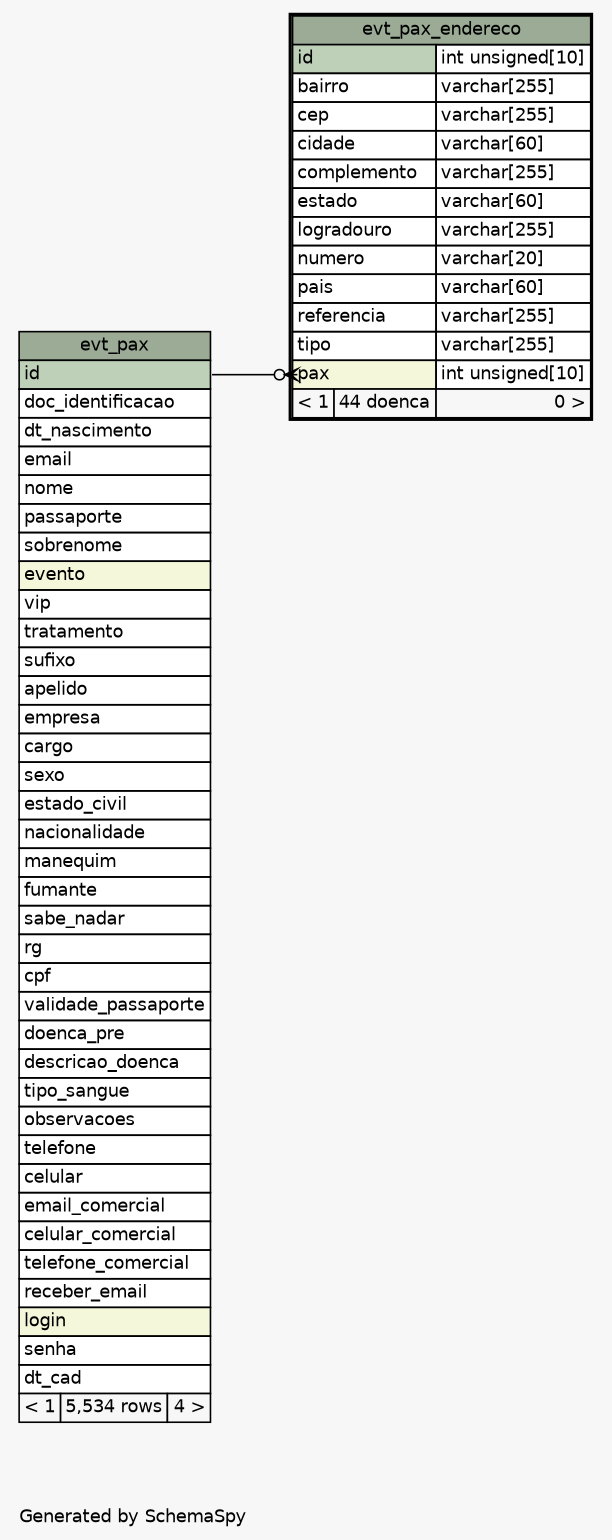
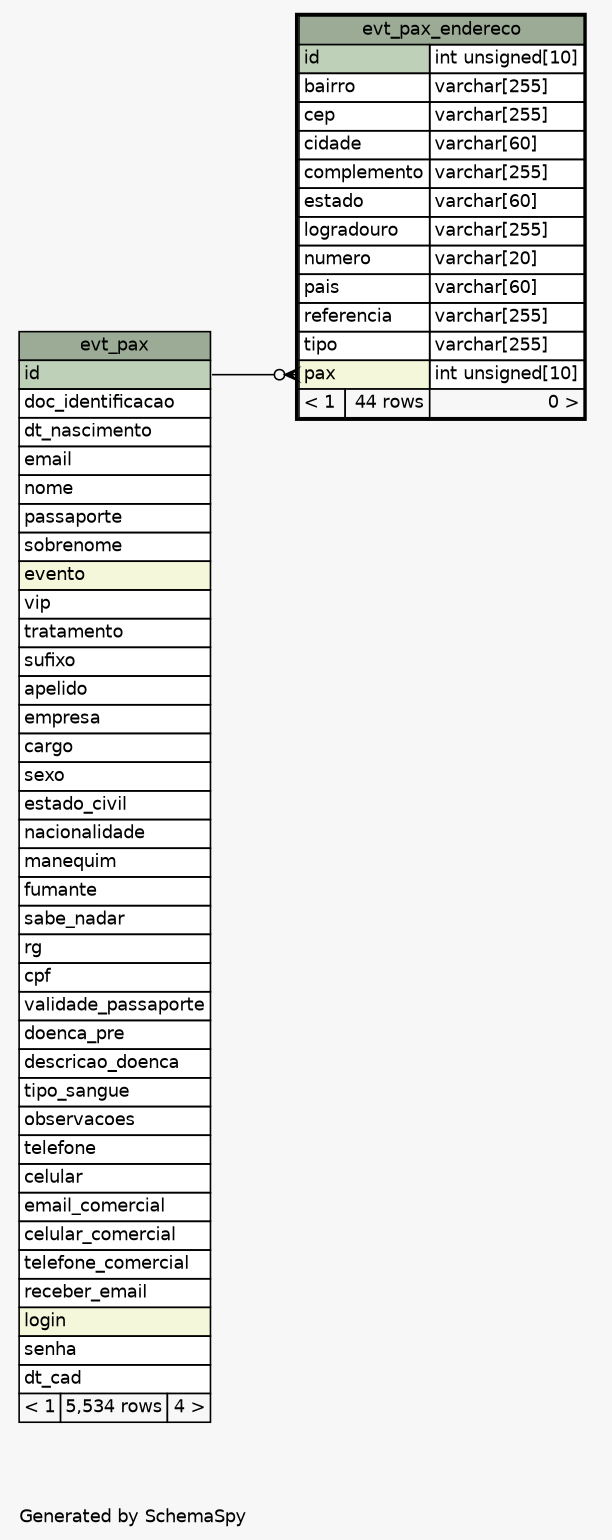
(385, 403) -> (390, 403)
